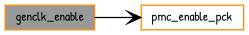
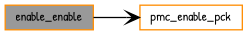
(50, 17) -> (49, 17)
